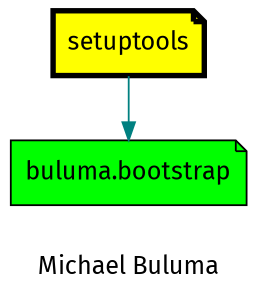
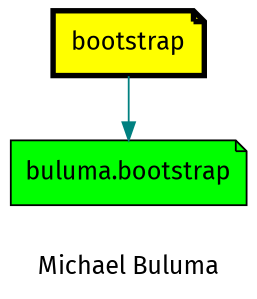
(129, 43) -> (129, 43)
